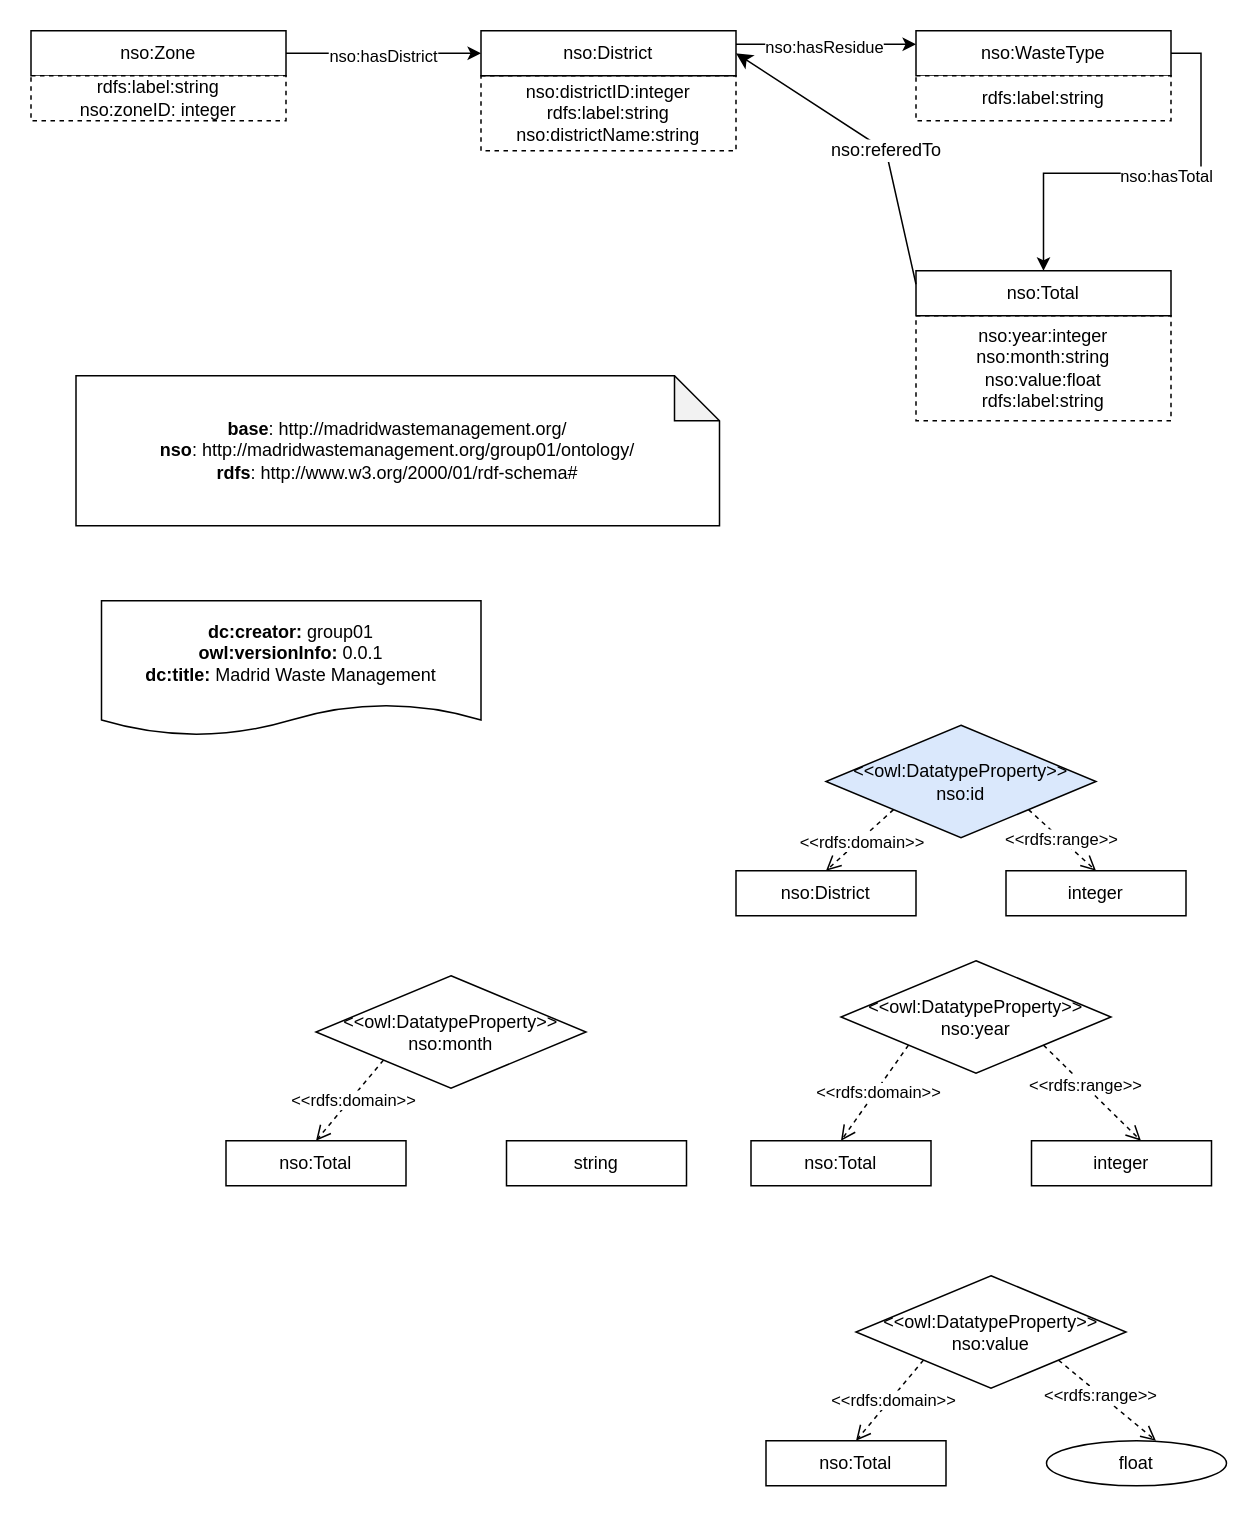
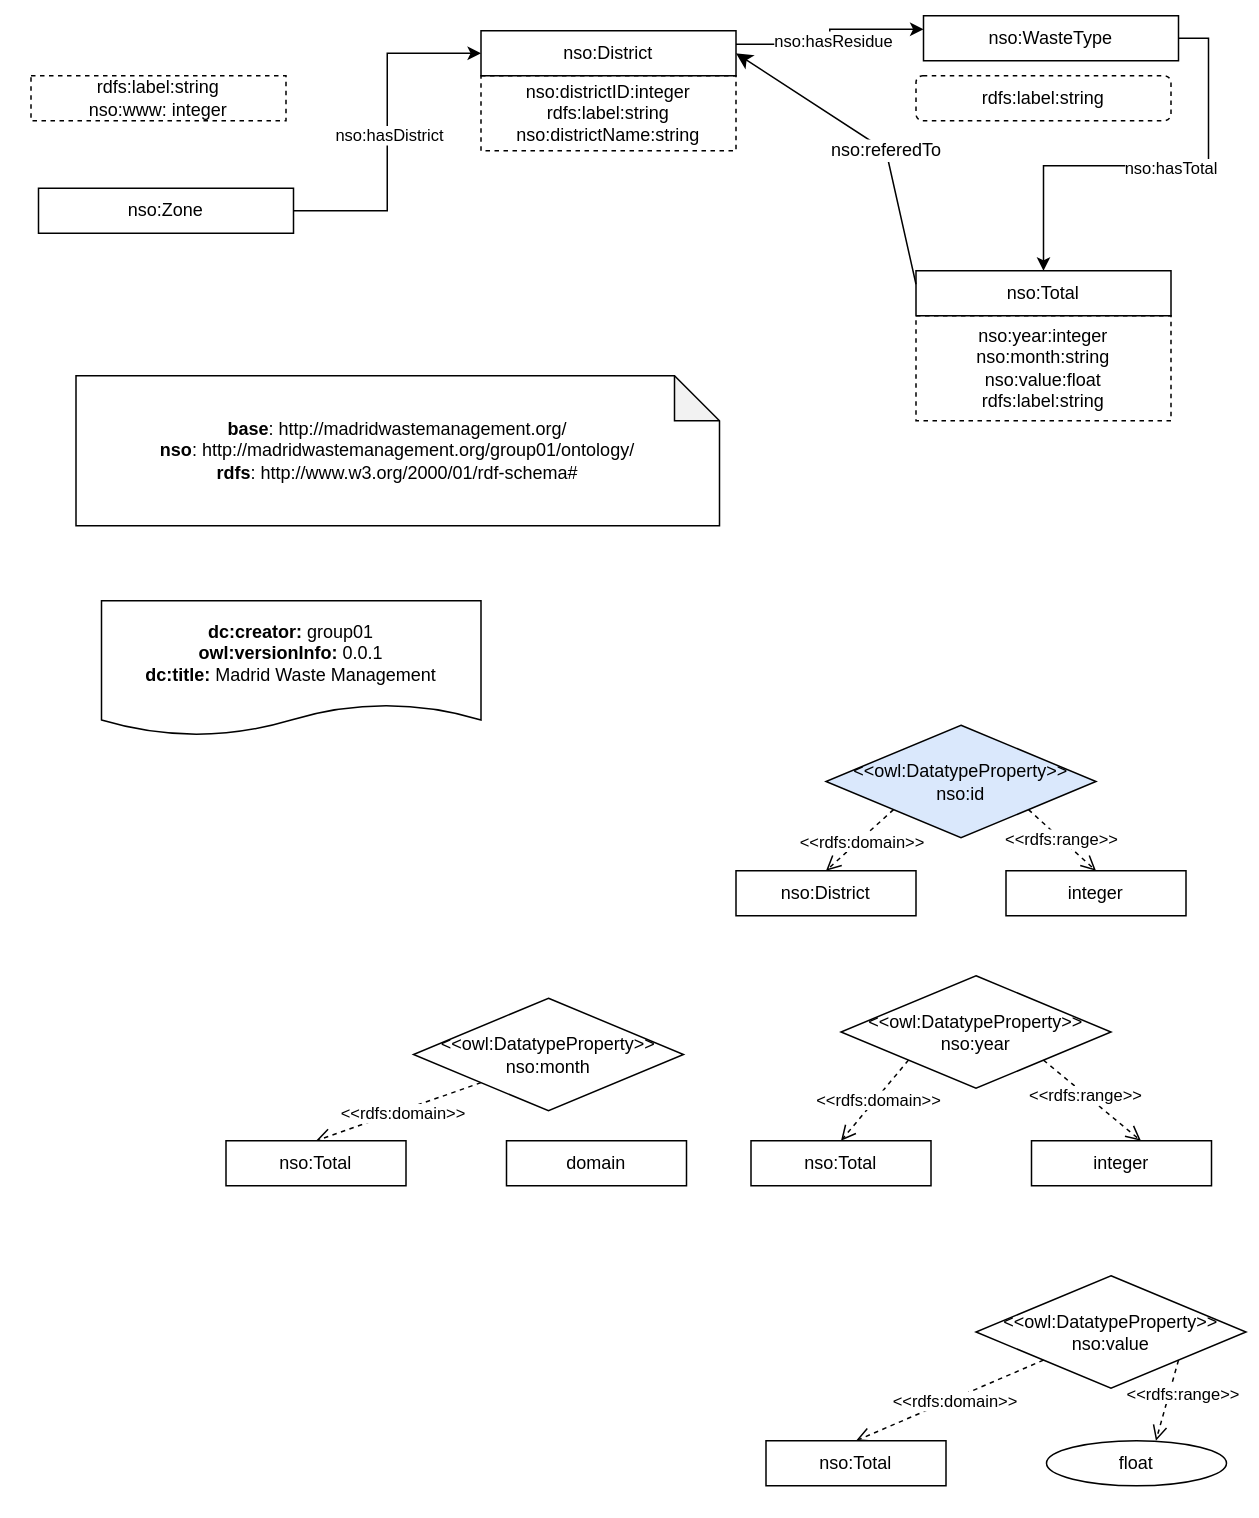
(158, 53) -> (166, 211)
(1043, 53) -> (1051, 38)
(158, 98) -> (158, 98)
(1043, 98) -> (1043, 98)
(976, 1017) -> (976, 1032)
(451, 1032) -> (548, 1055)
(596, 1163) -> (596, 1163)
(991, 1332) -> (1111, 1332)
